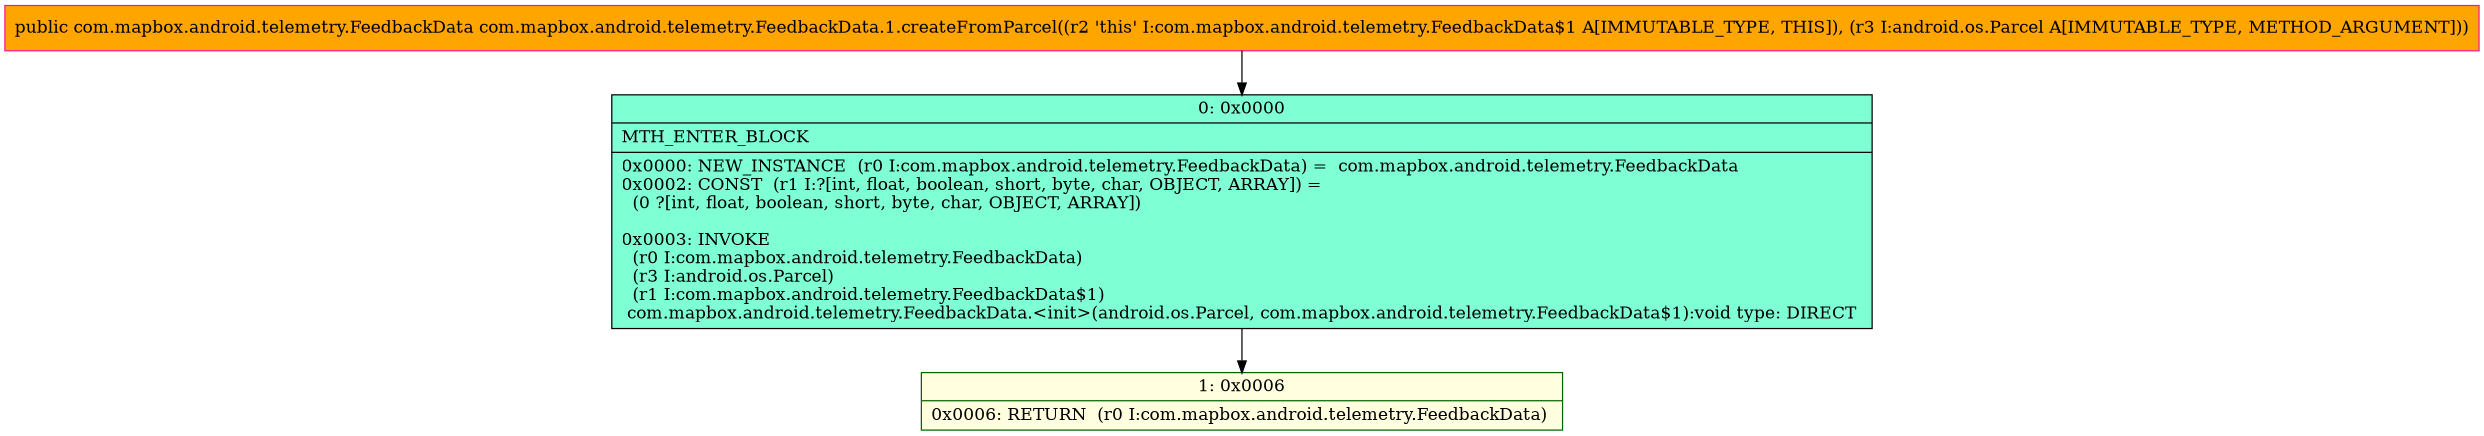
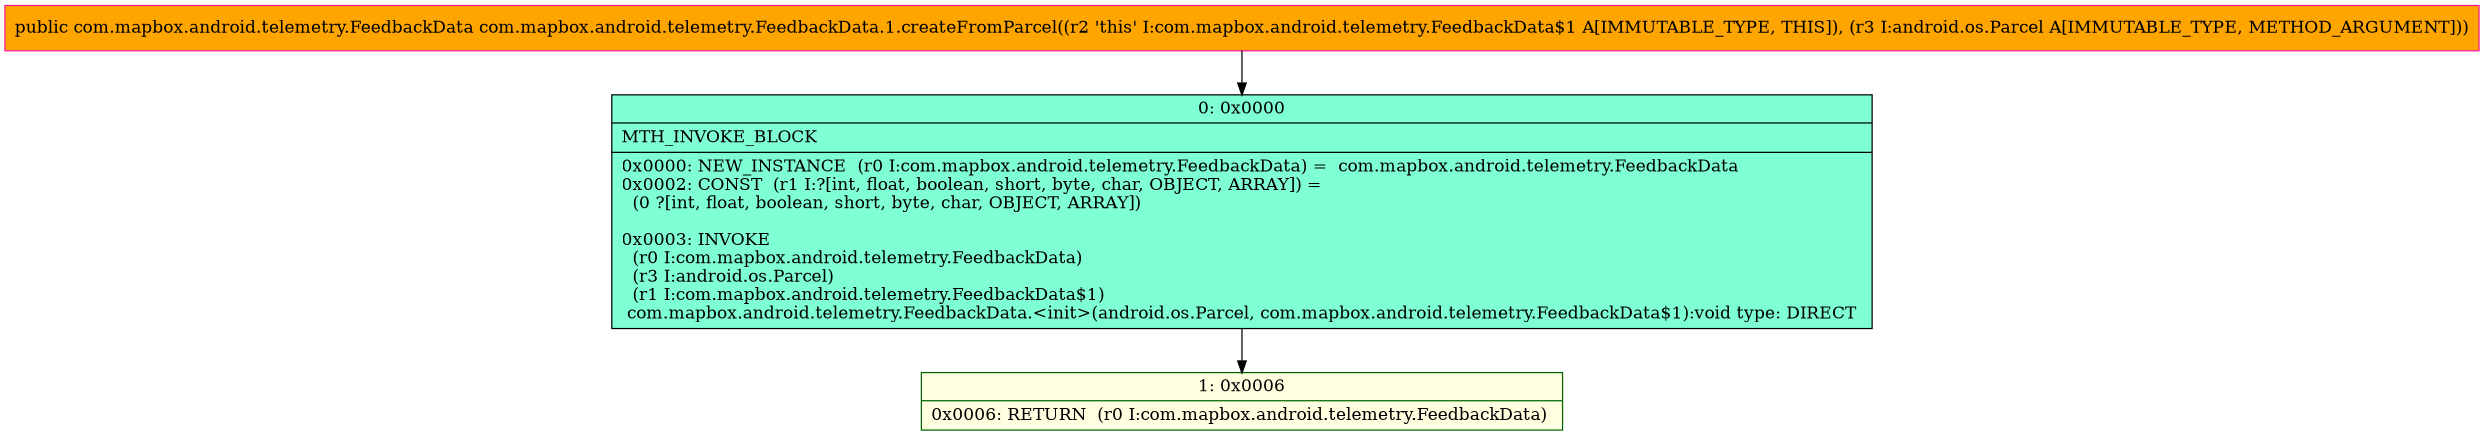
(716, 137) -> (719, 137)
